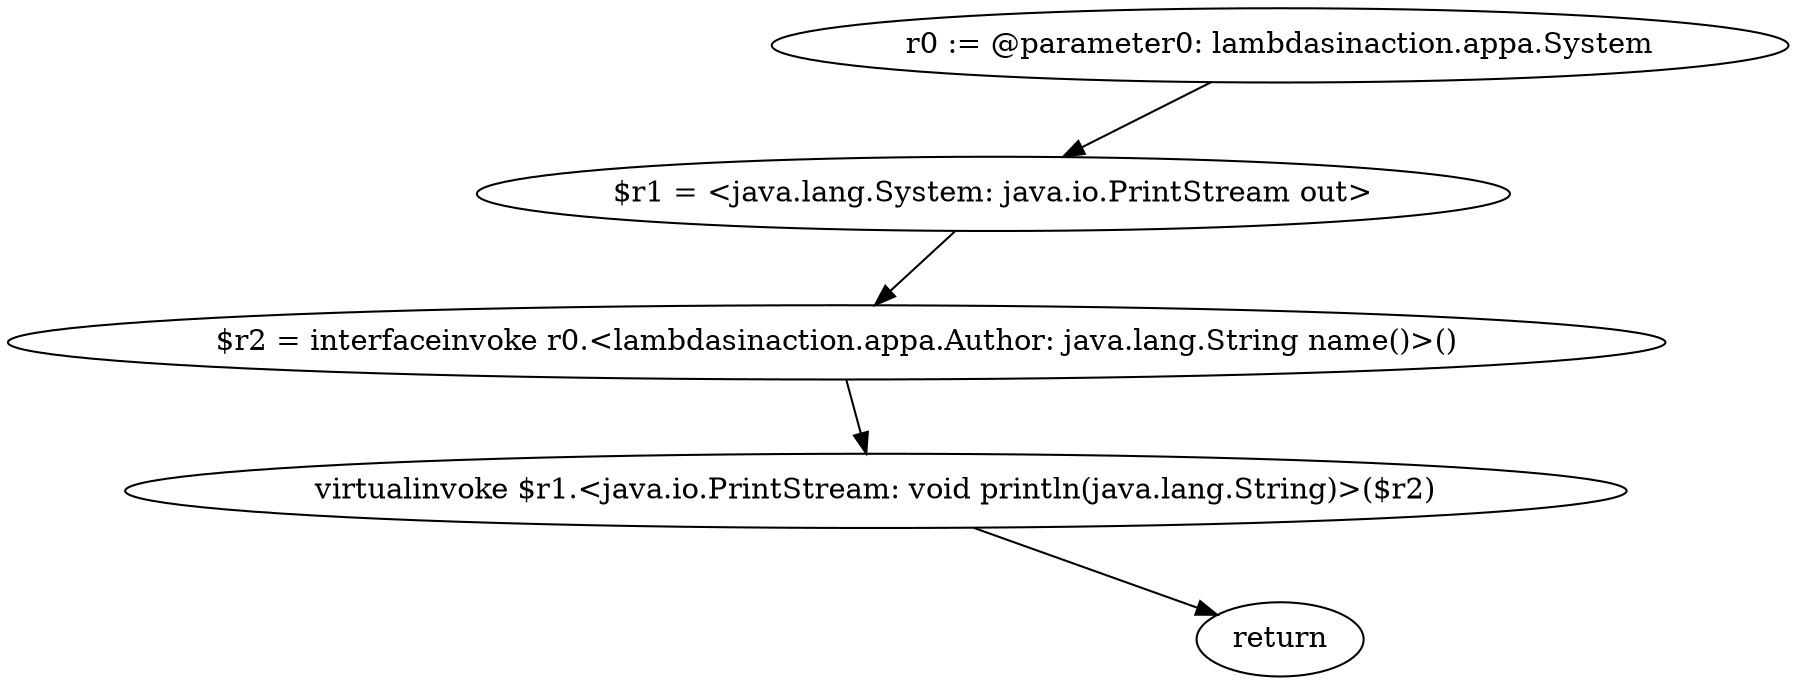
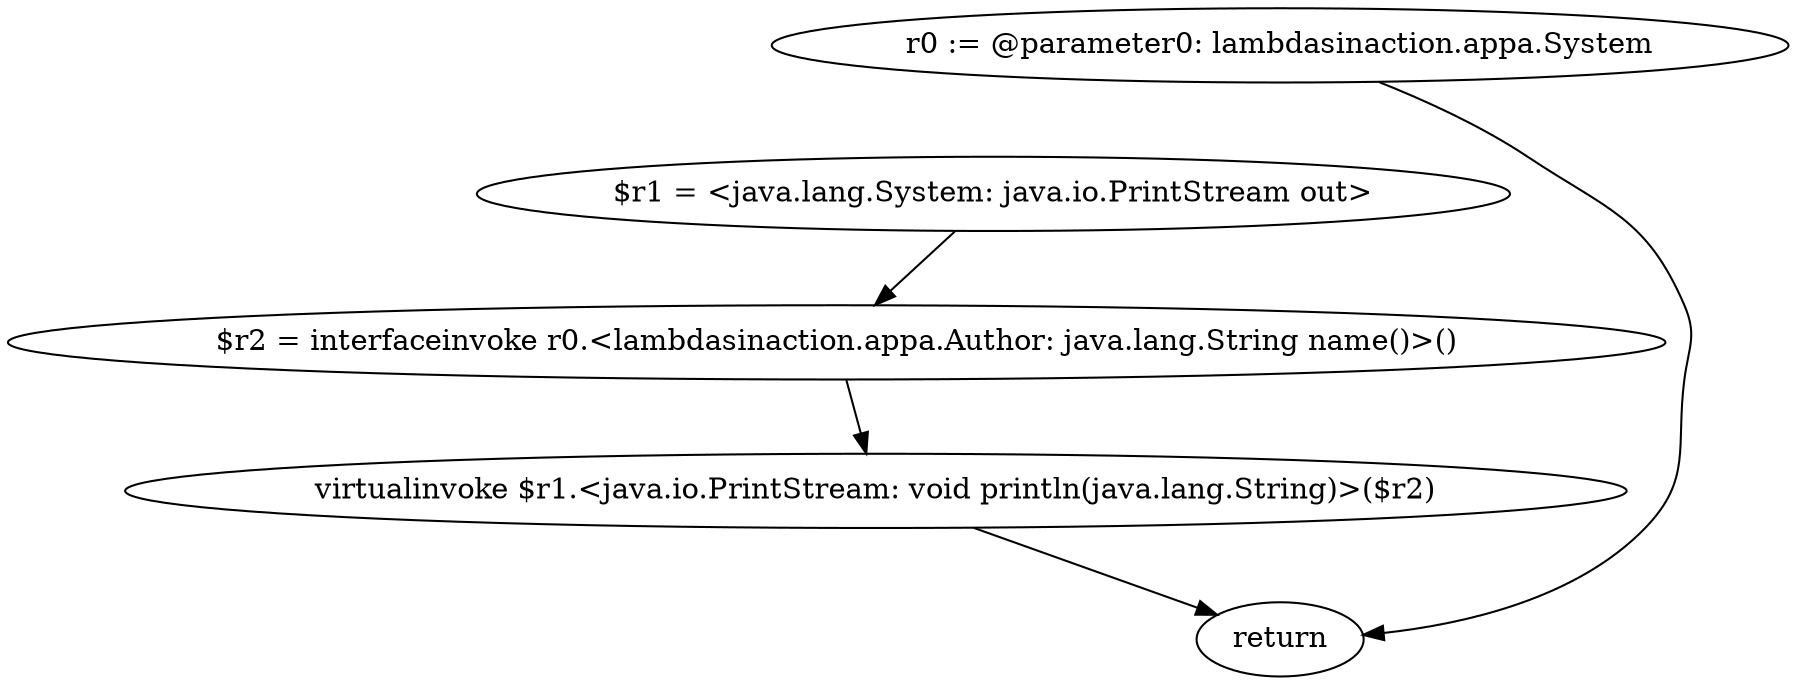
(1146, 115) -> (1686, 370)
